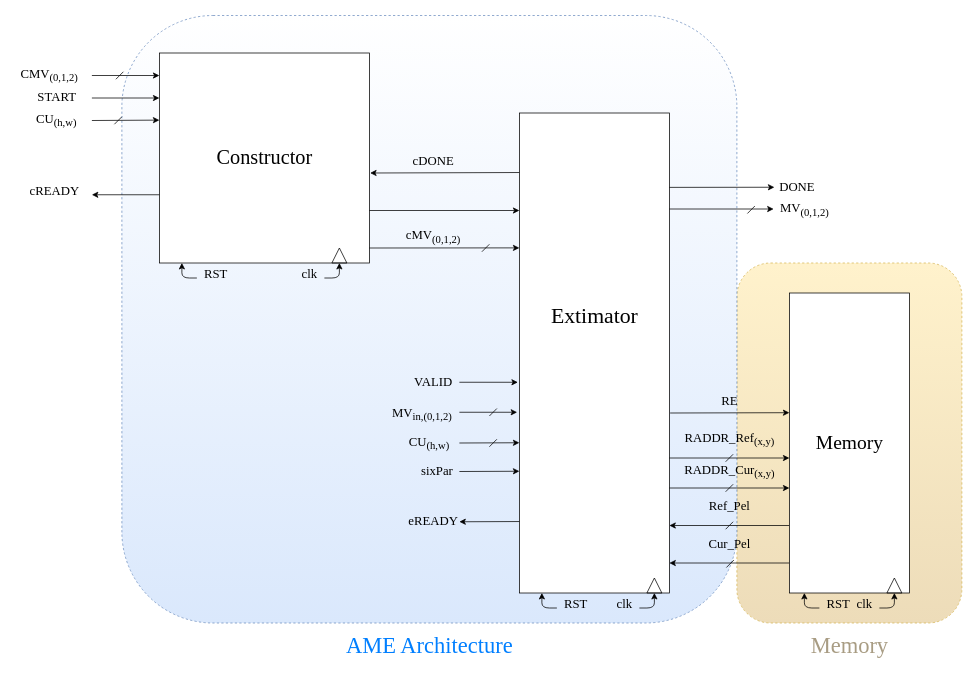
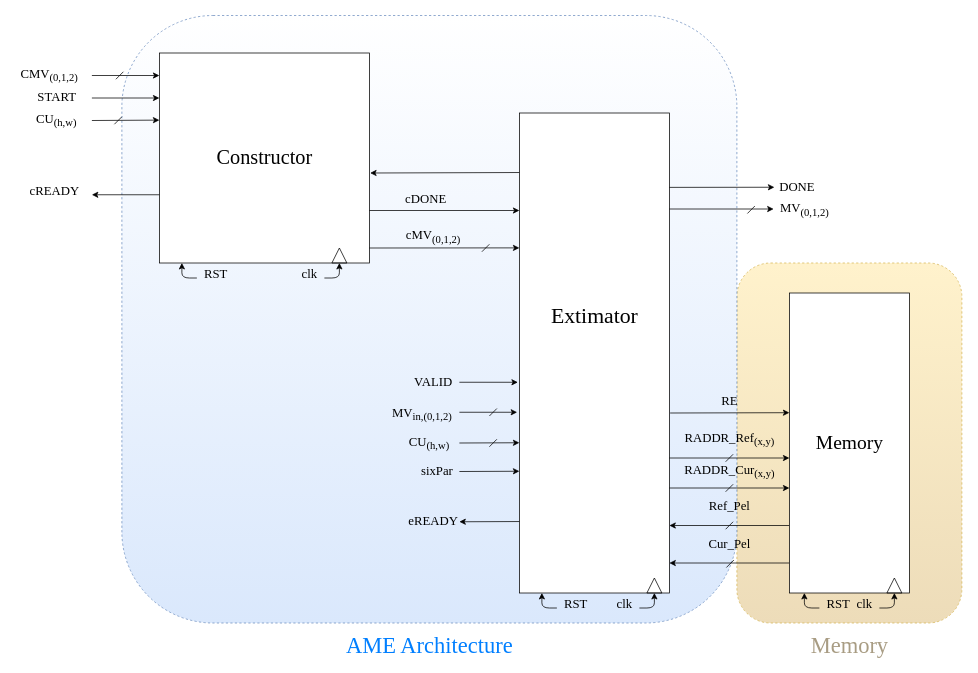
(433, 162) -> (426, 199)
